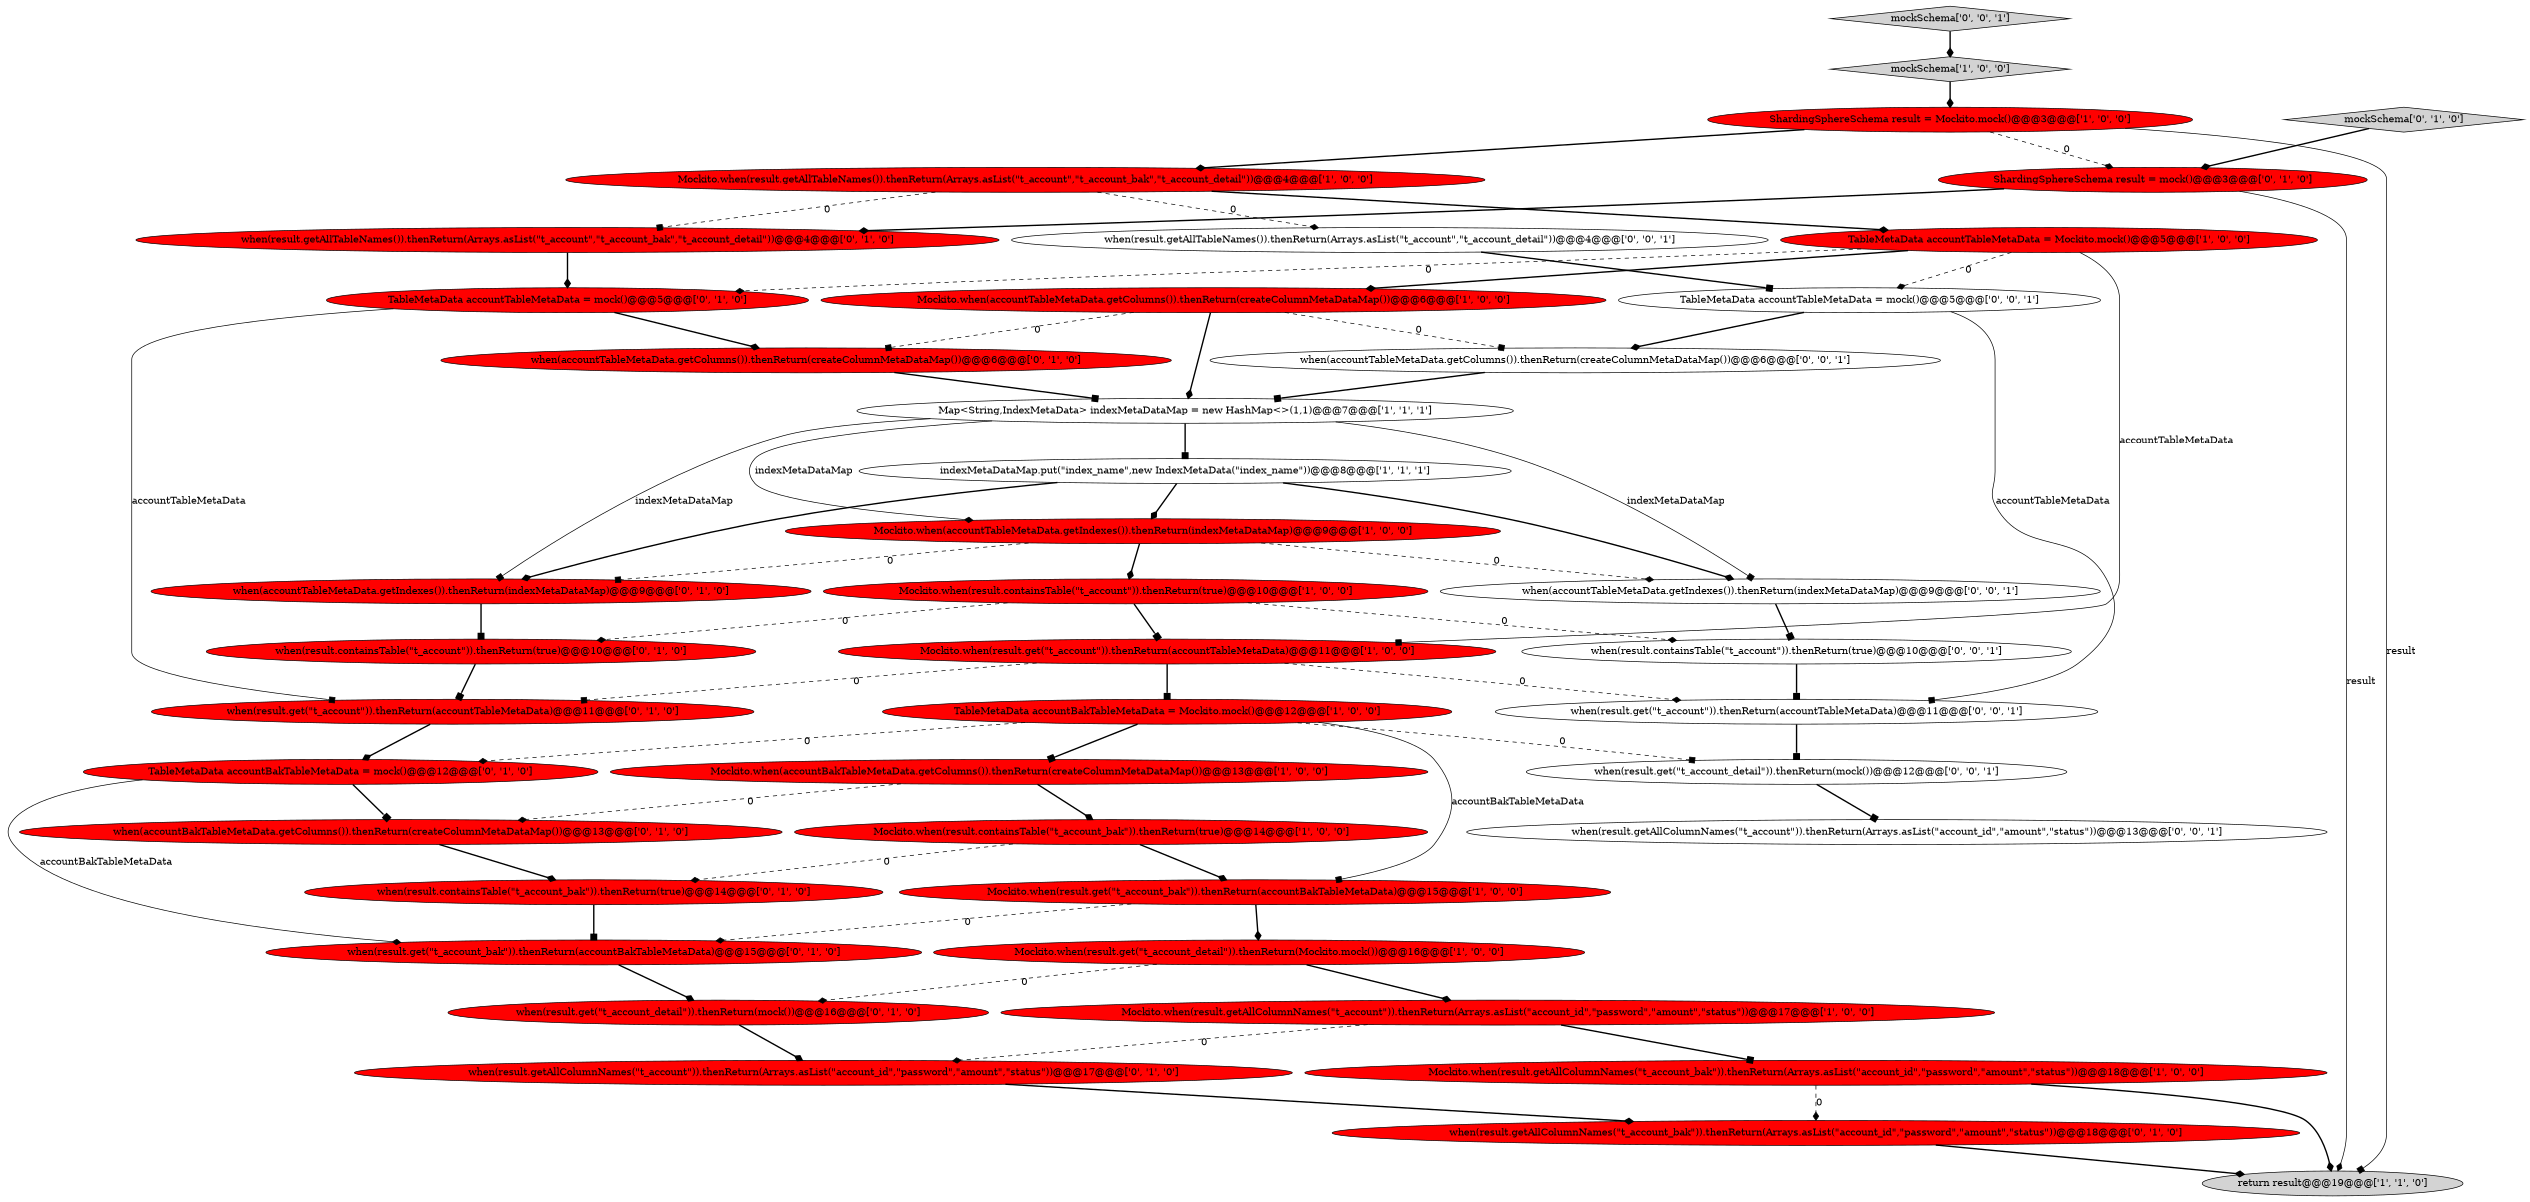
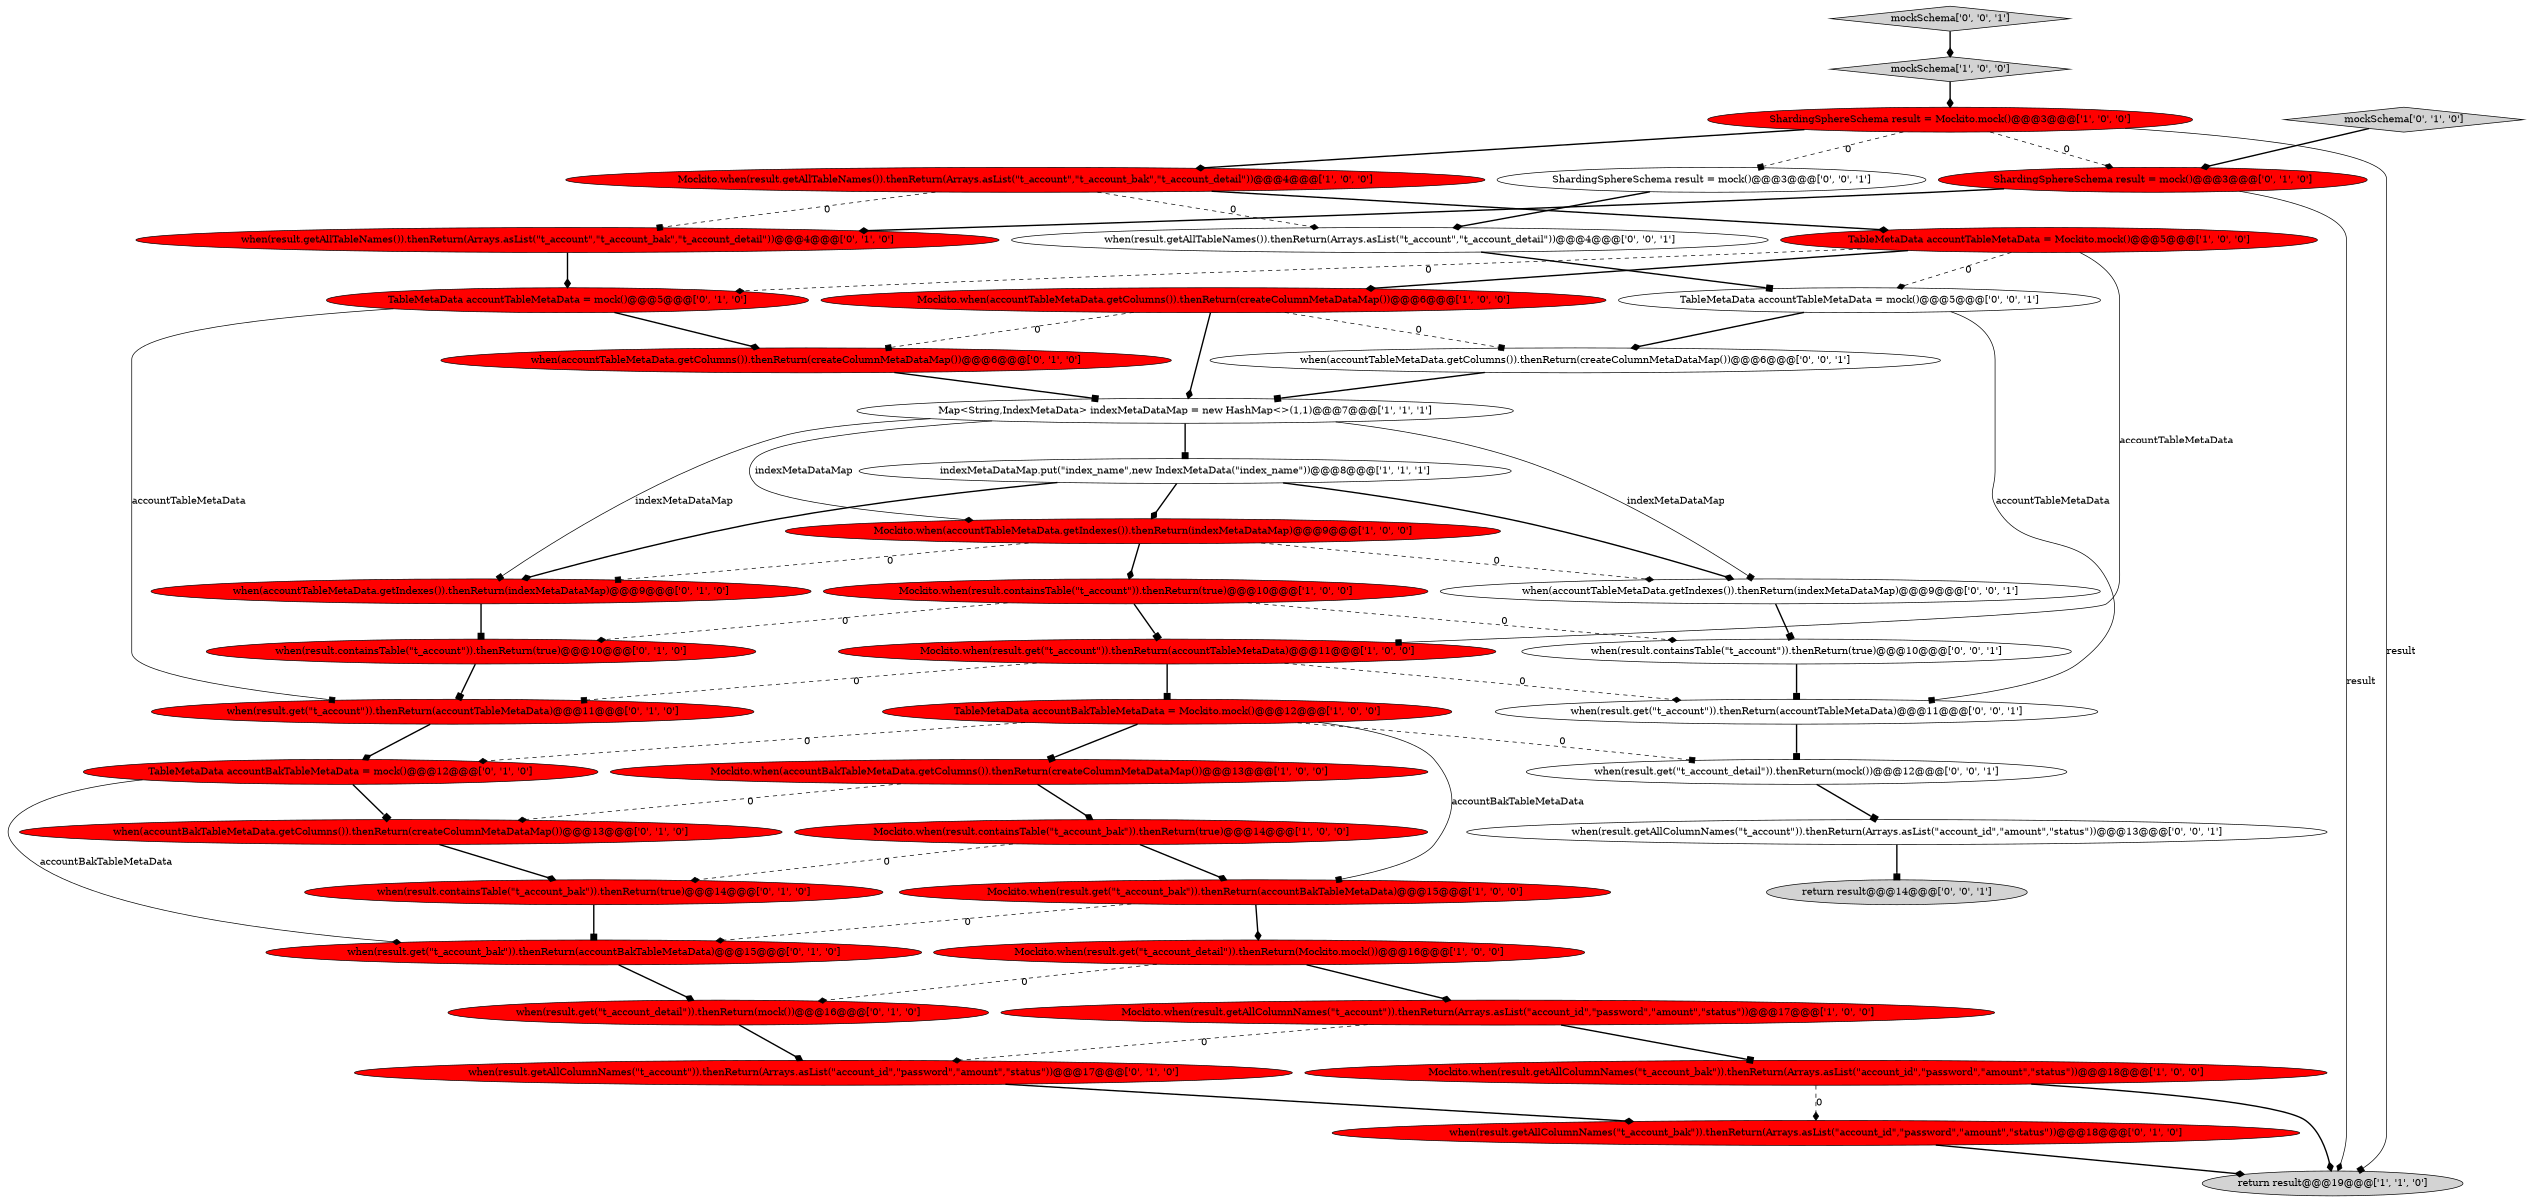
none -> (1711, 180)
none -> (1897, 892)
